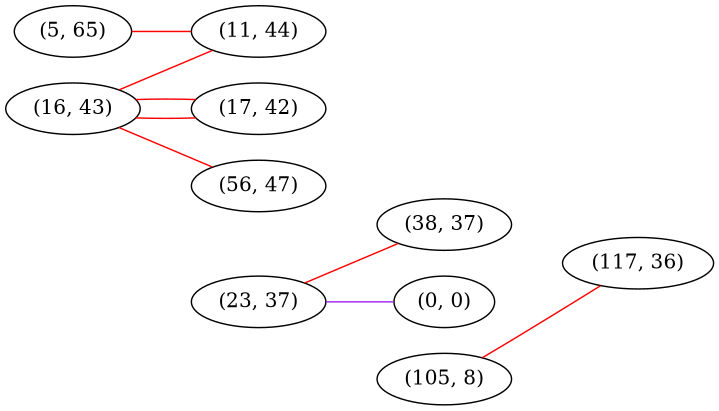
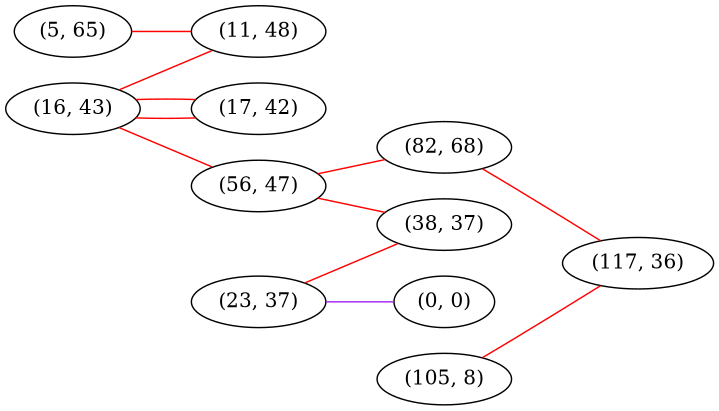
(259, 31) -> (259, 31)
none -> (444, 147)
none -> (351, 205)
